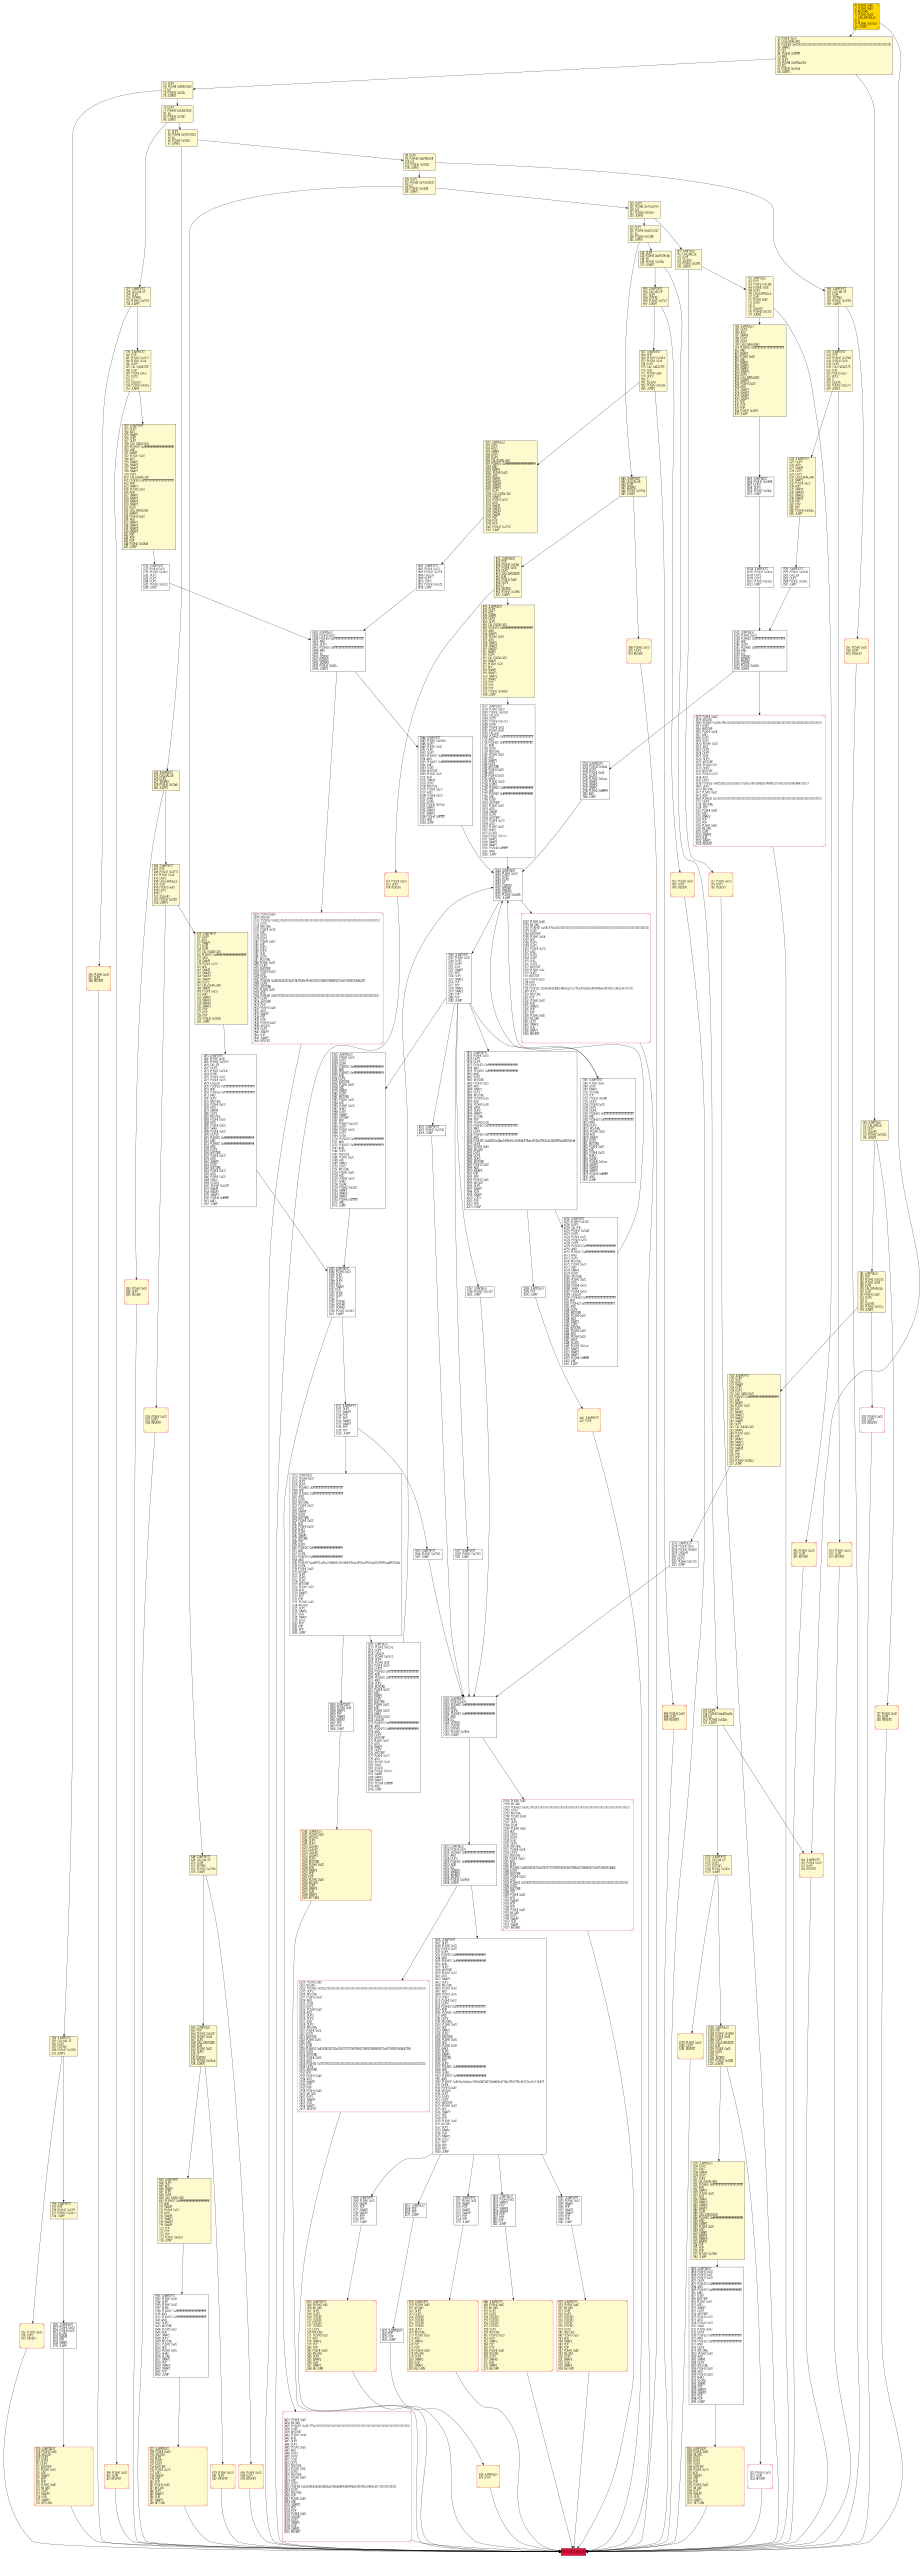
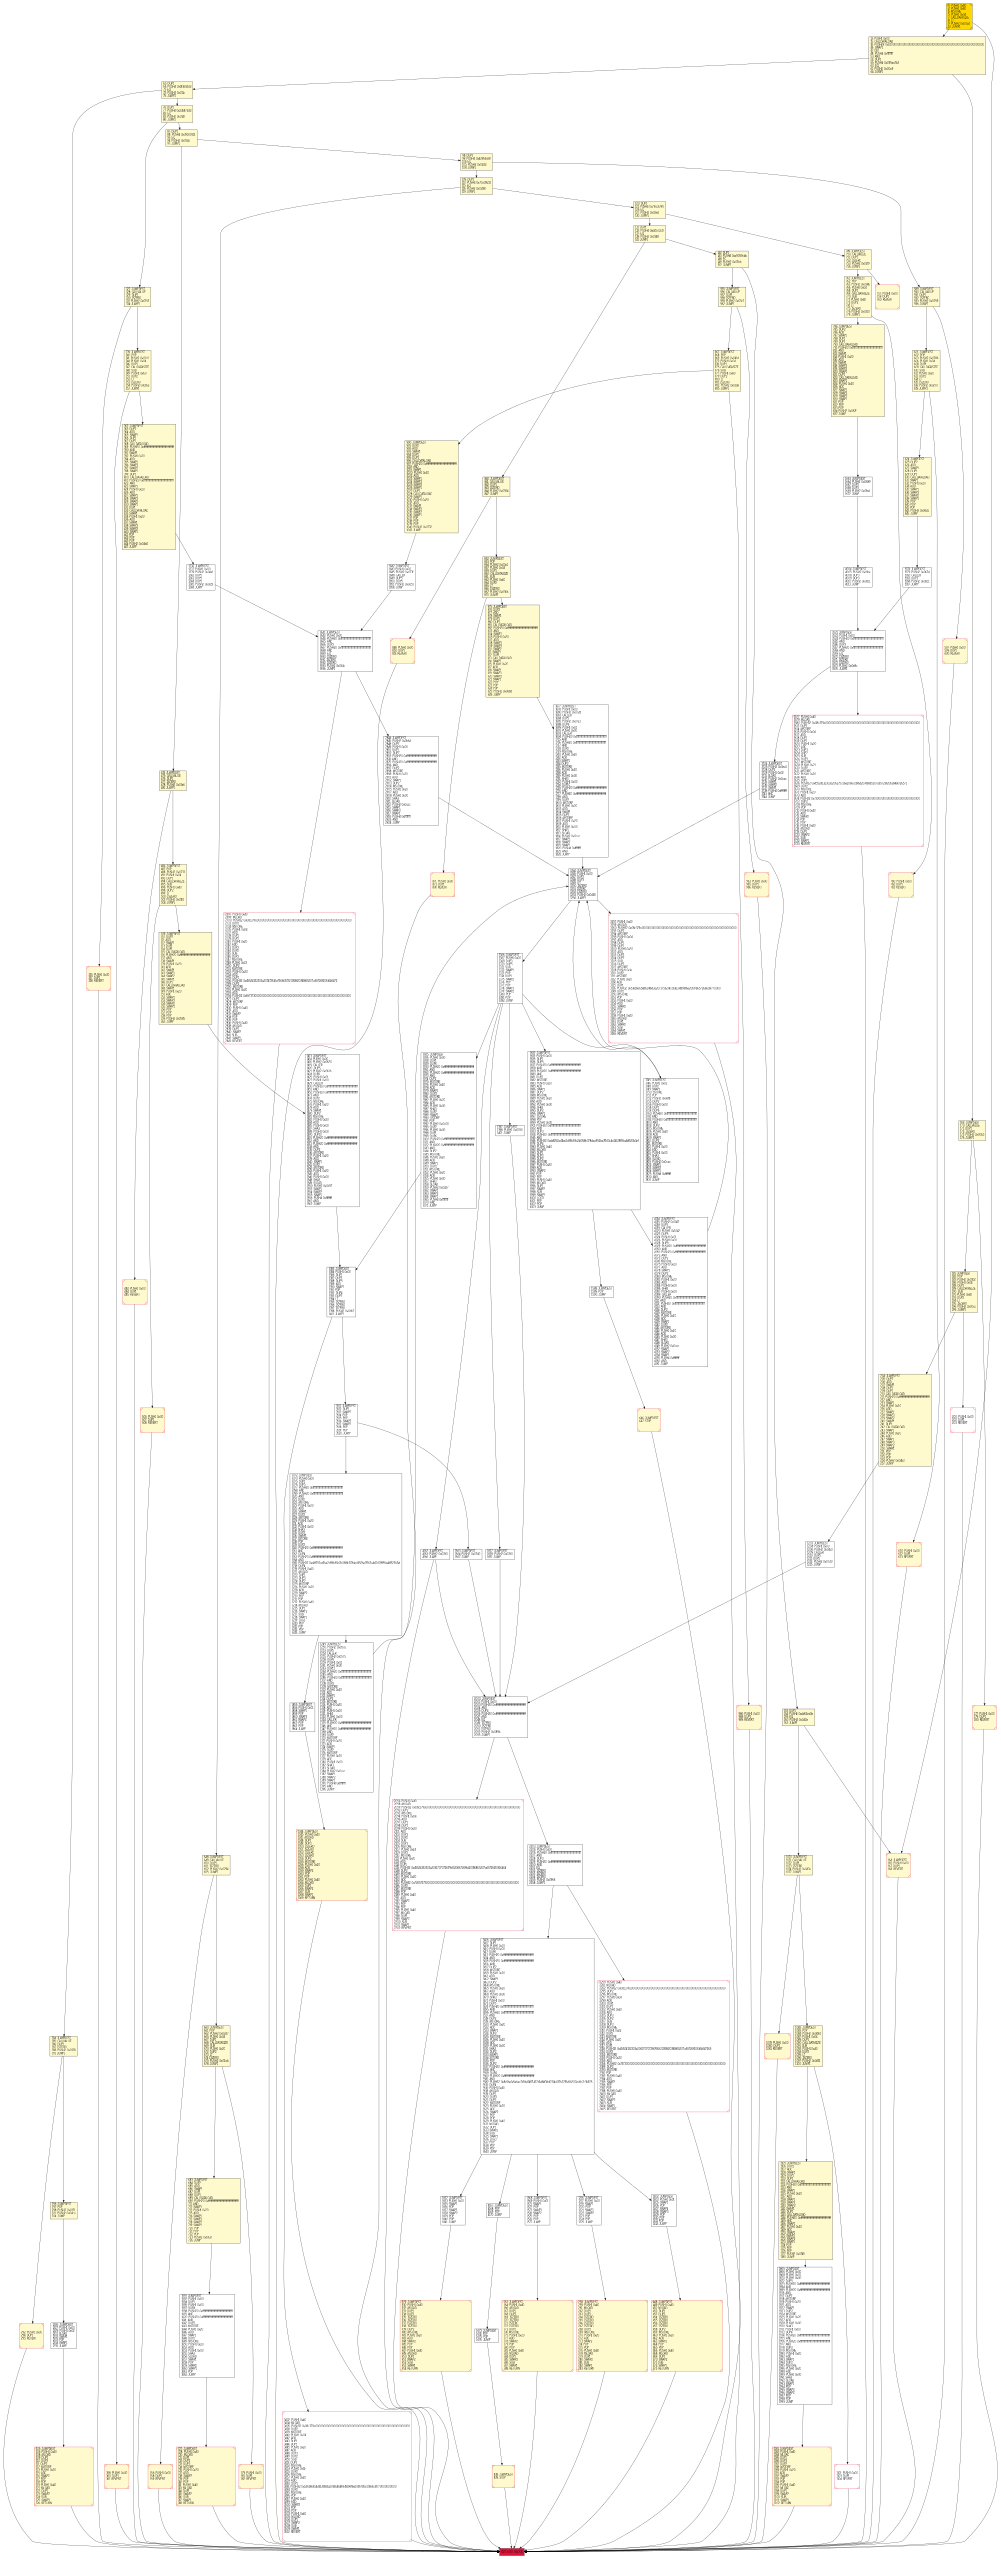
(745, 1813) -> (387, 2097)
